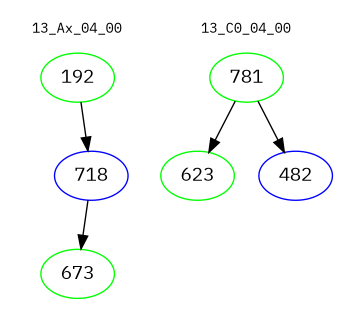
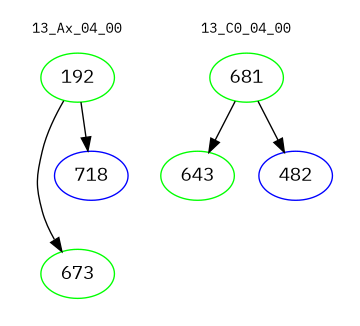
(247, 78) -> (247, 78)
(198, 176) -> (198, 176)
(85, 218) -> (39, 169)
